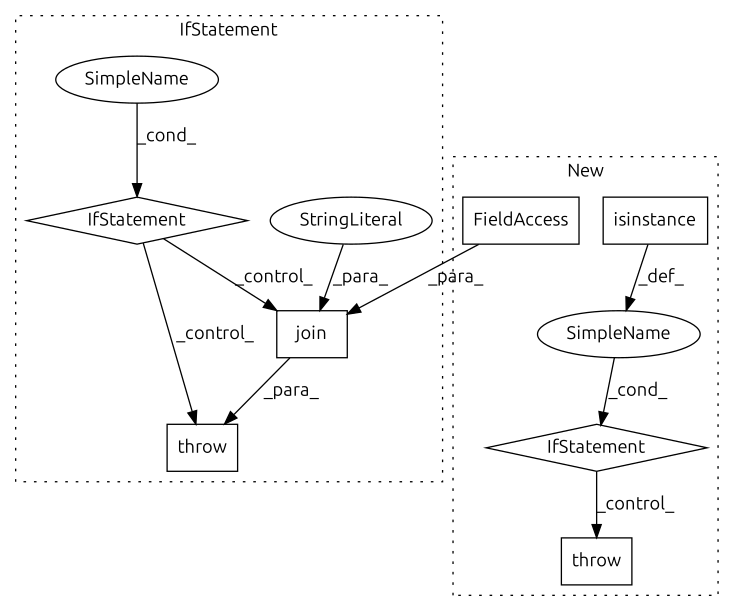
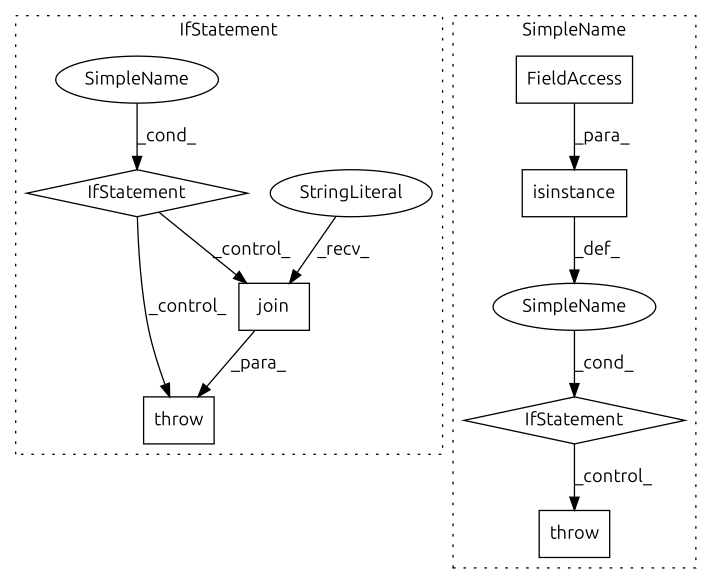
(586, 172) -> (574, 31)
(419, 276) -> (574, 130)
(361, 277) -> (343, 250)
